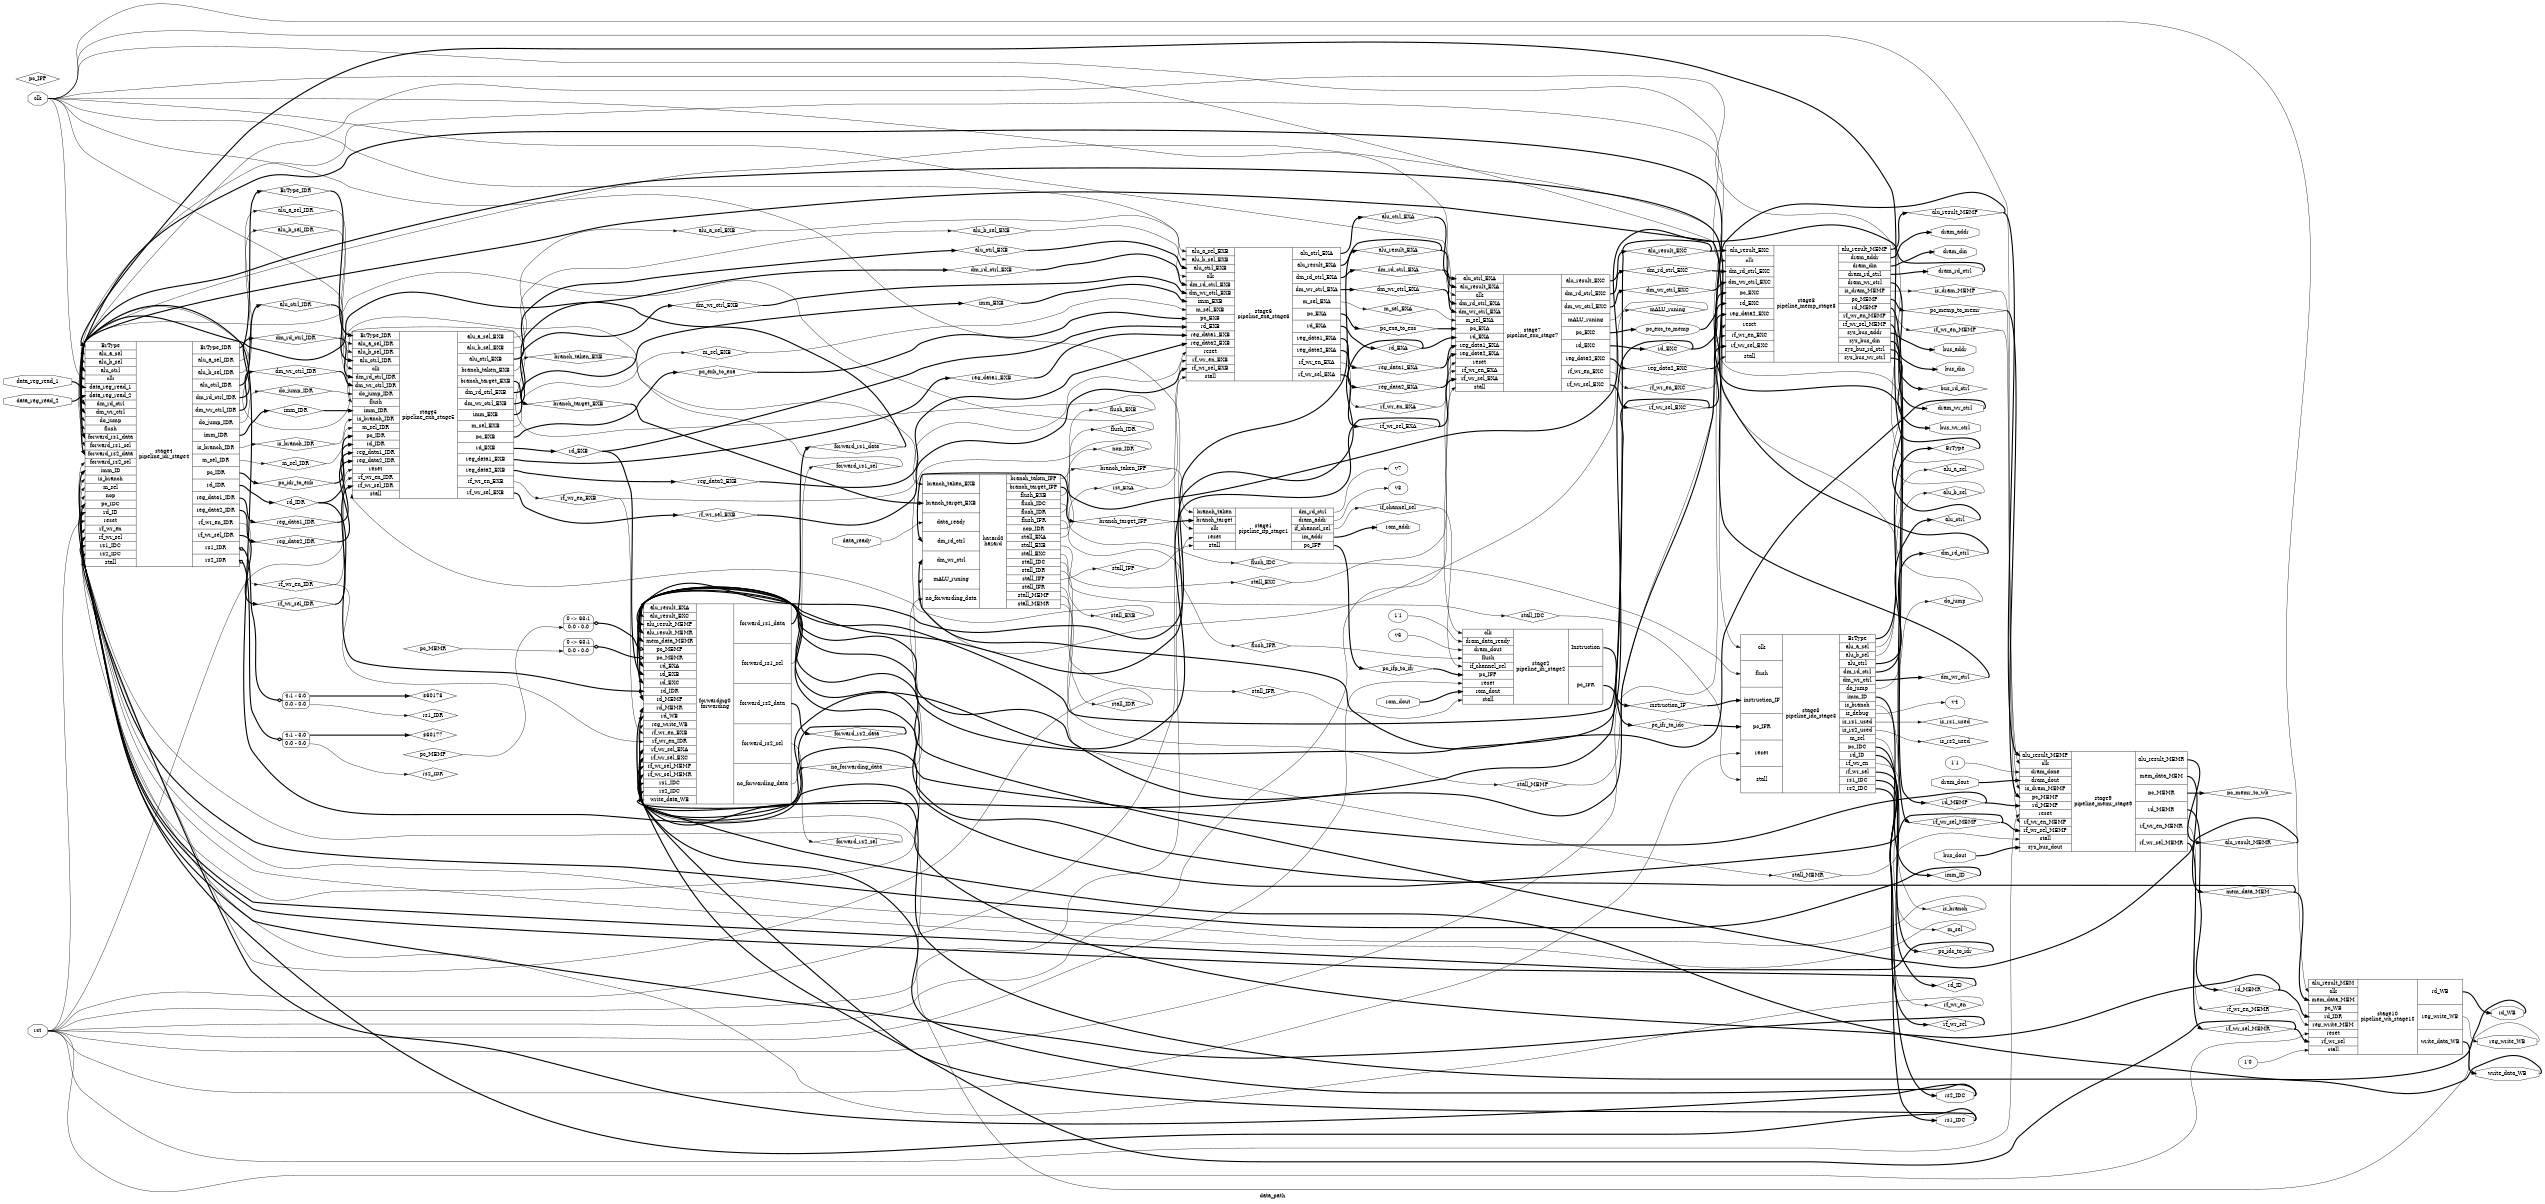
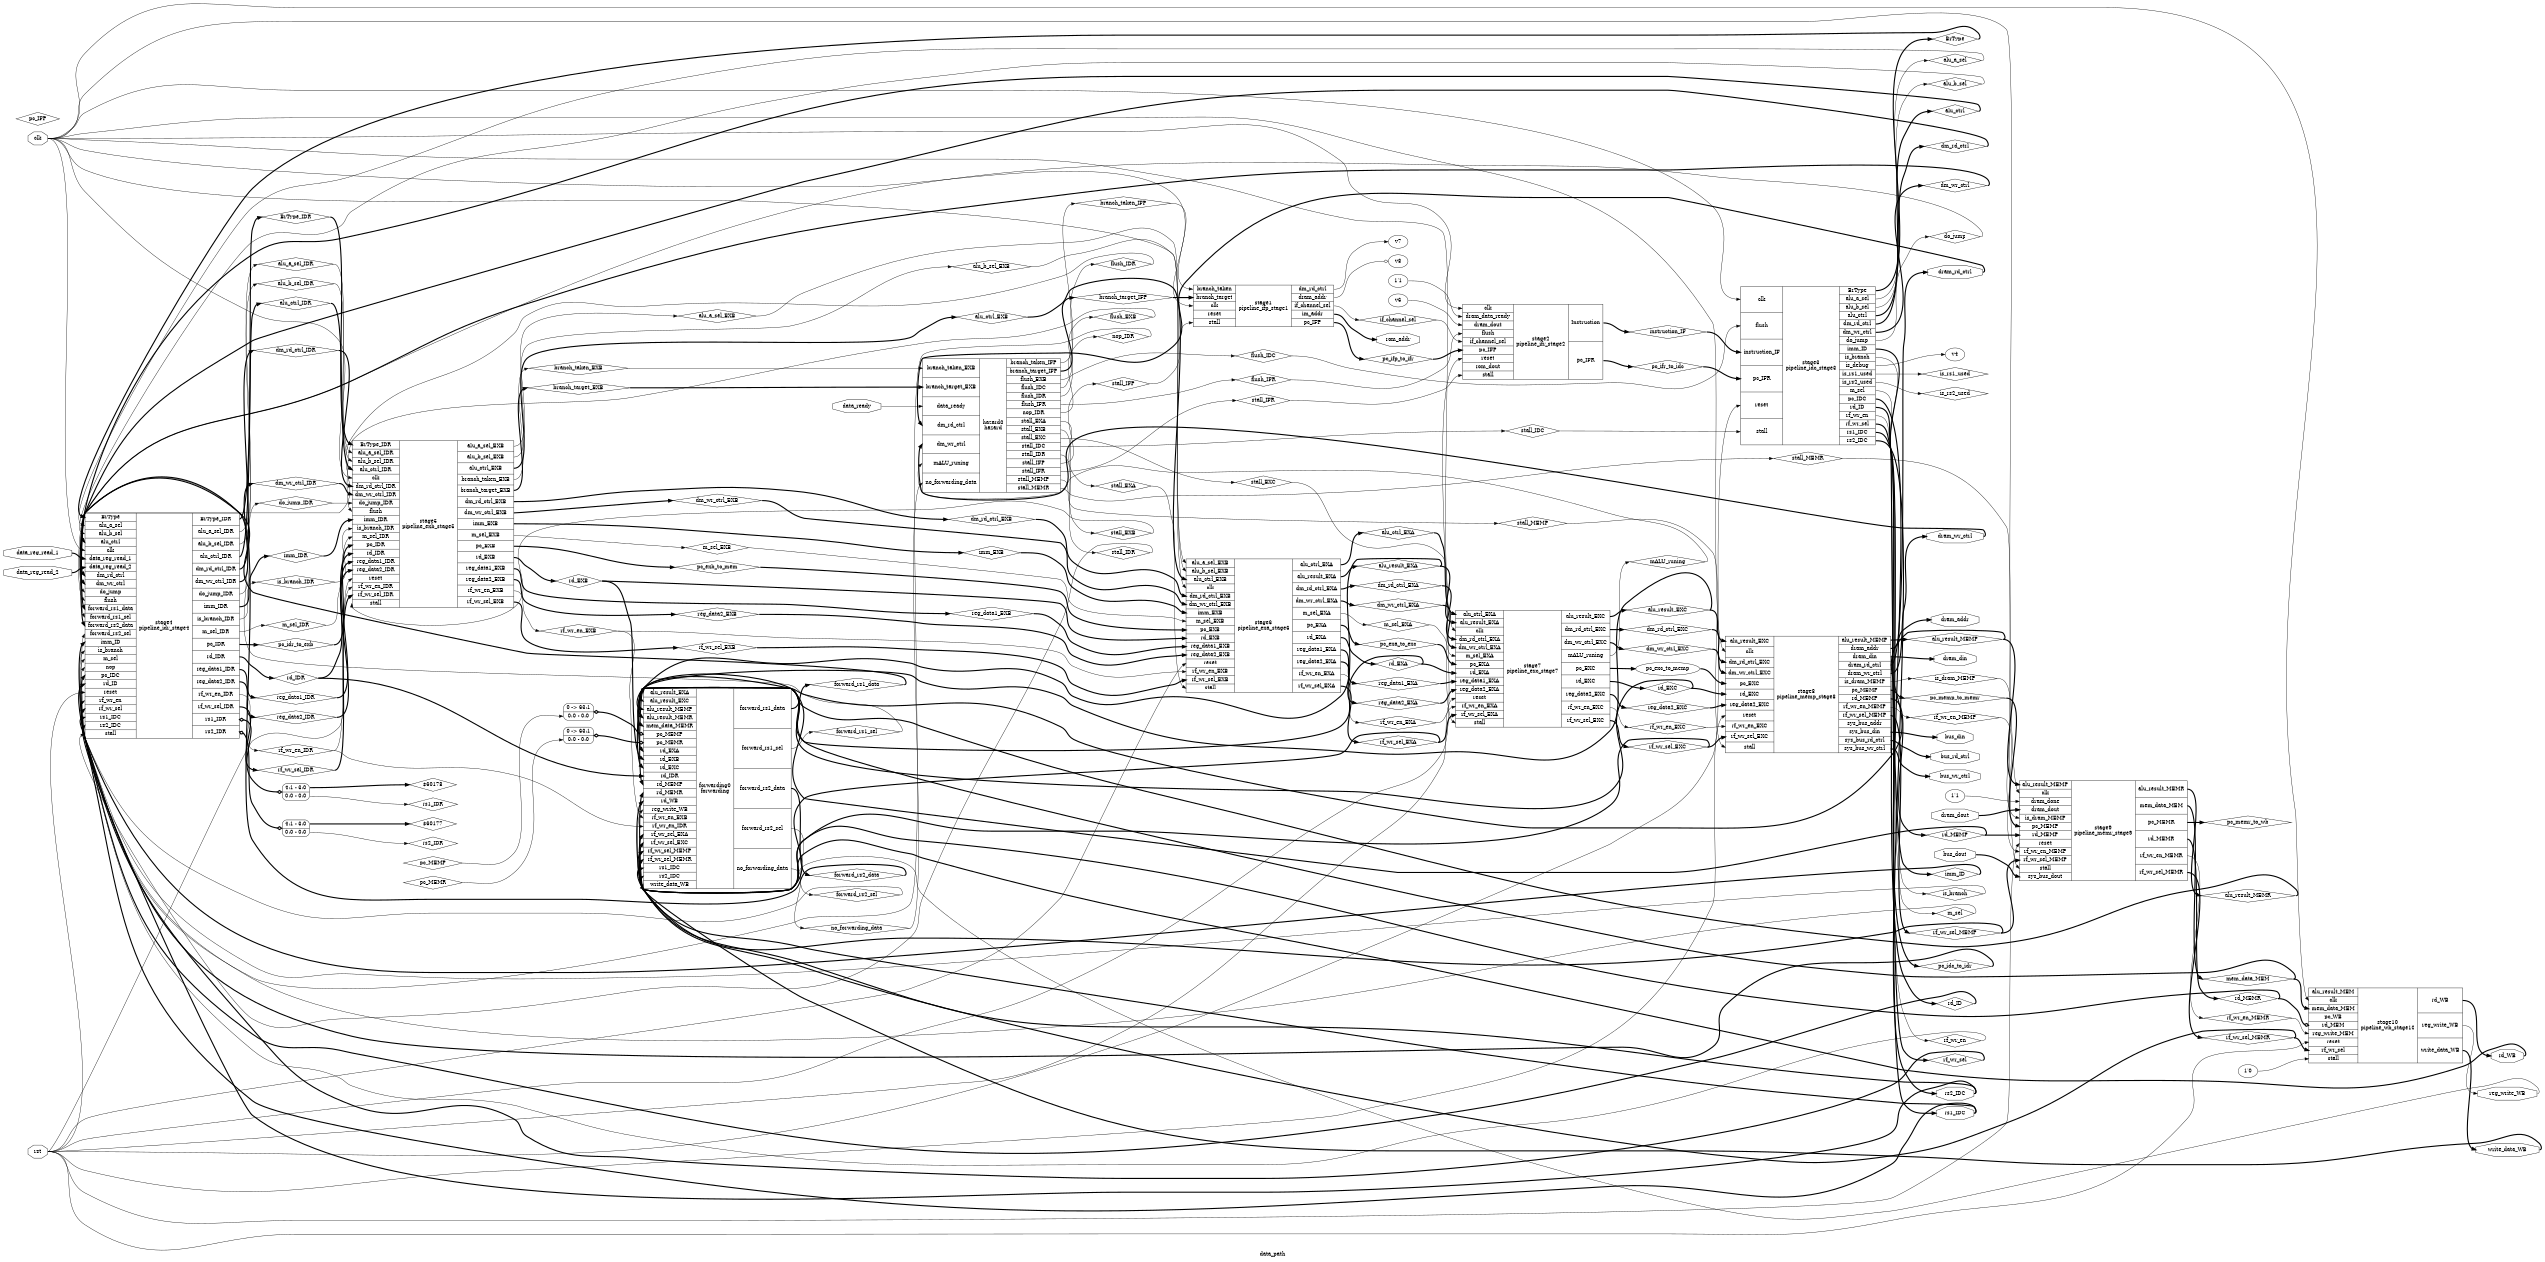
(1955, 350) -> none
(717, 372) -> (717, 567)
(1955, 389) -> (1955, 757)
(1123, 488) -> (1123, 486)
(1354, 498) -> (1353, 272)
(1398, 702) -> none
(2295, 999) -> (2295, 1008)
(761, 1006) -> none
(2333, 1017) -> (2333, 1025)
